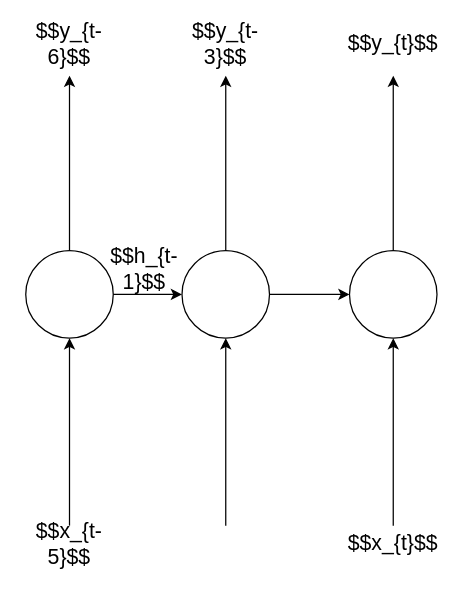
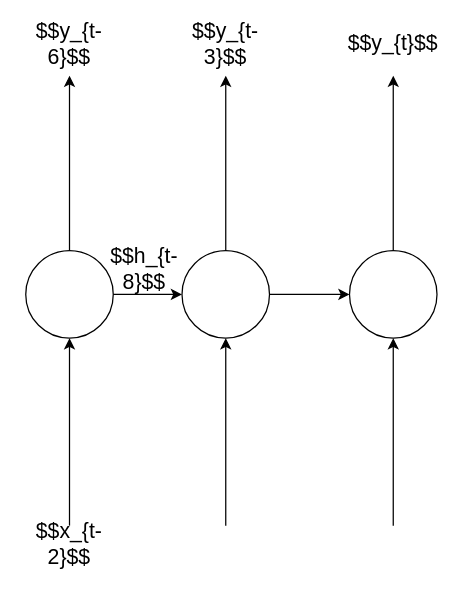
(144, 269) -> (144, 269)
(69, 544) -> (69, 544)
(393, 544) -> none
